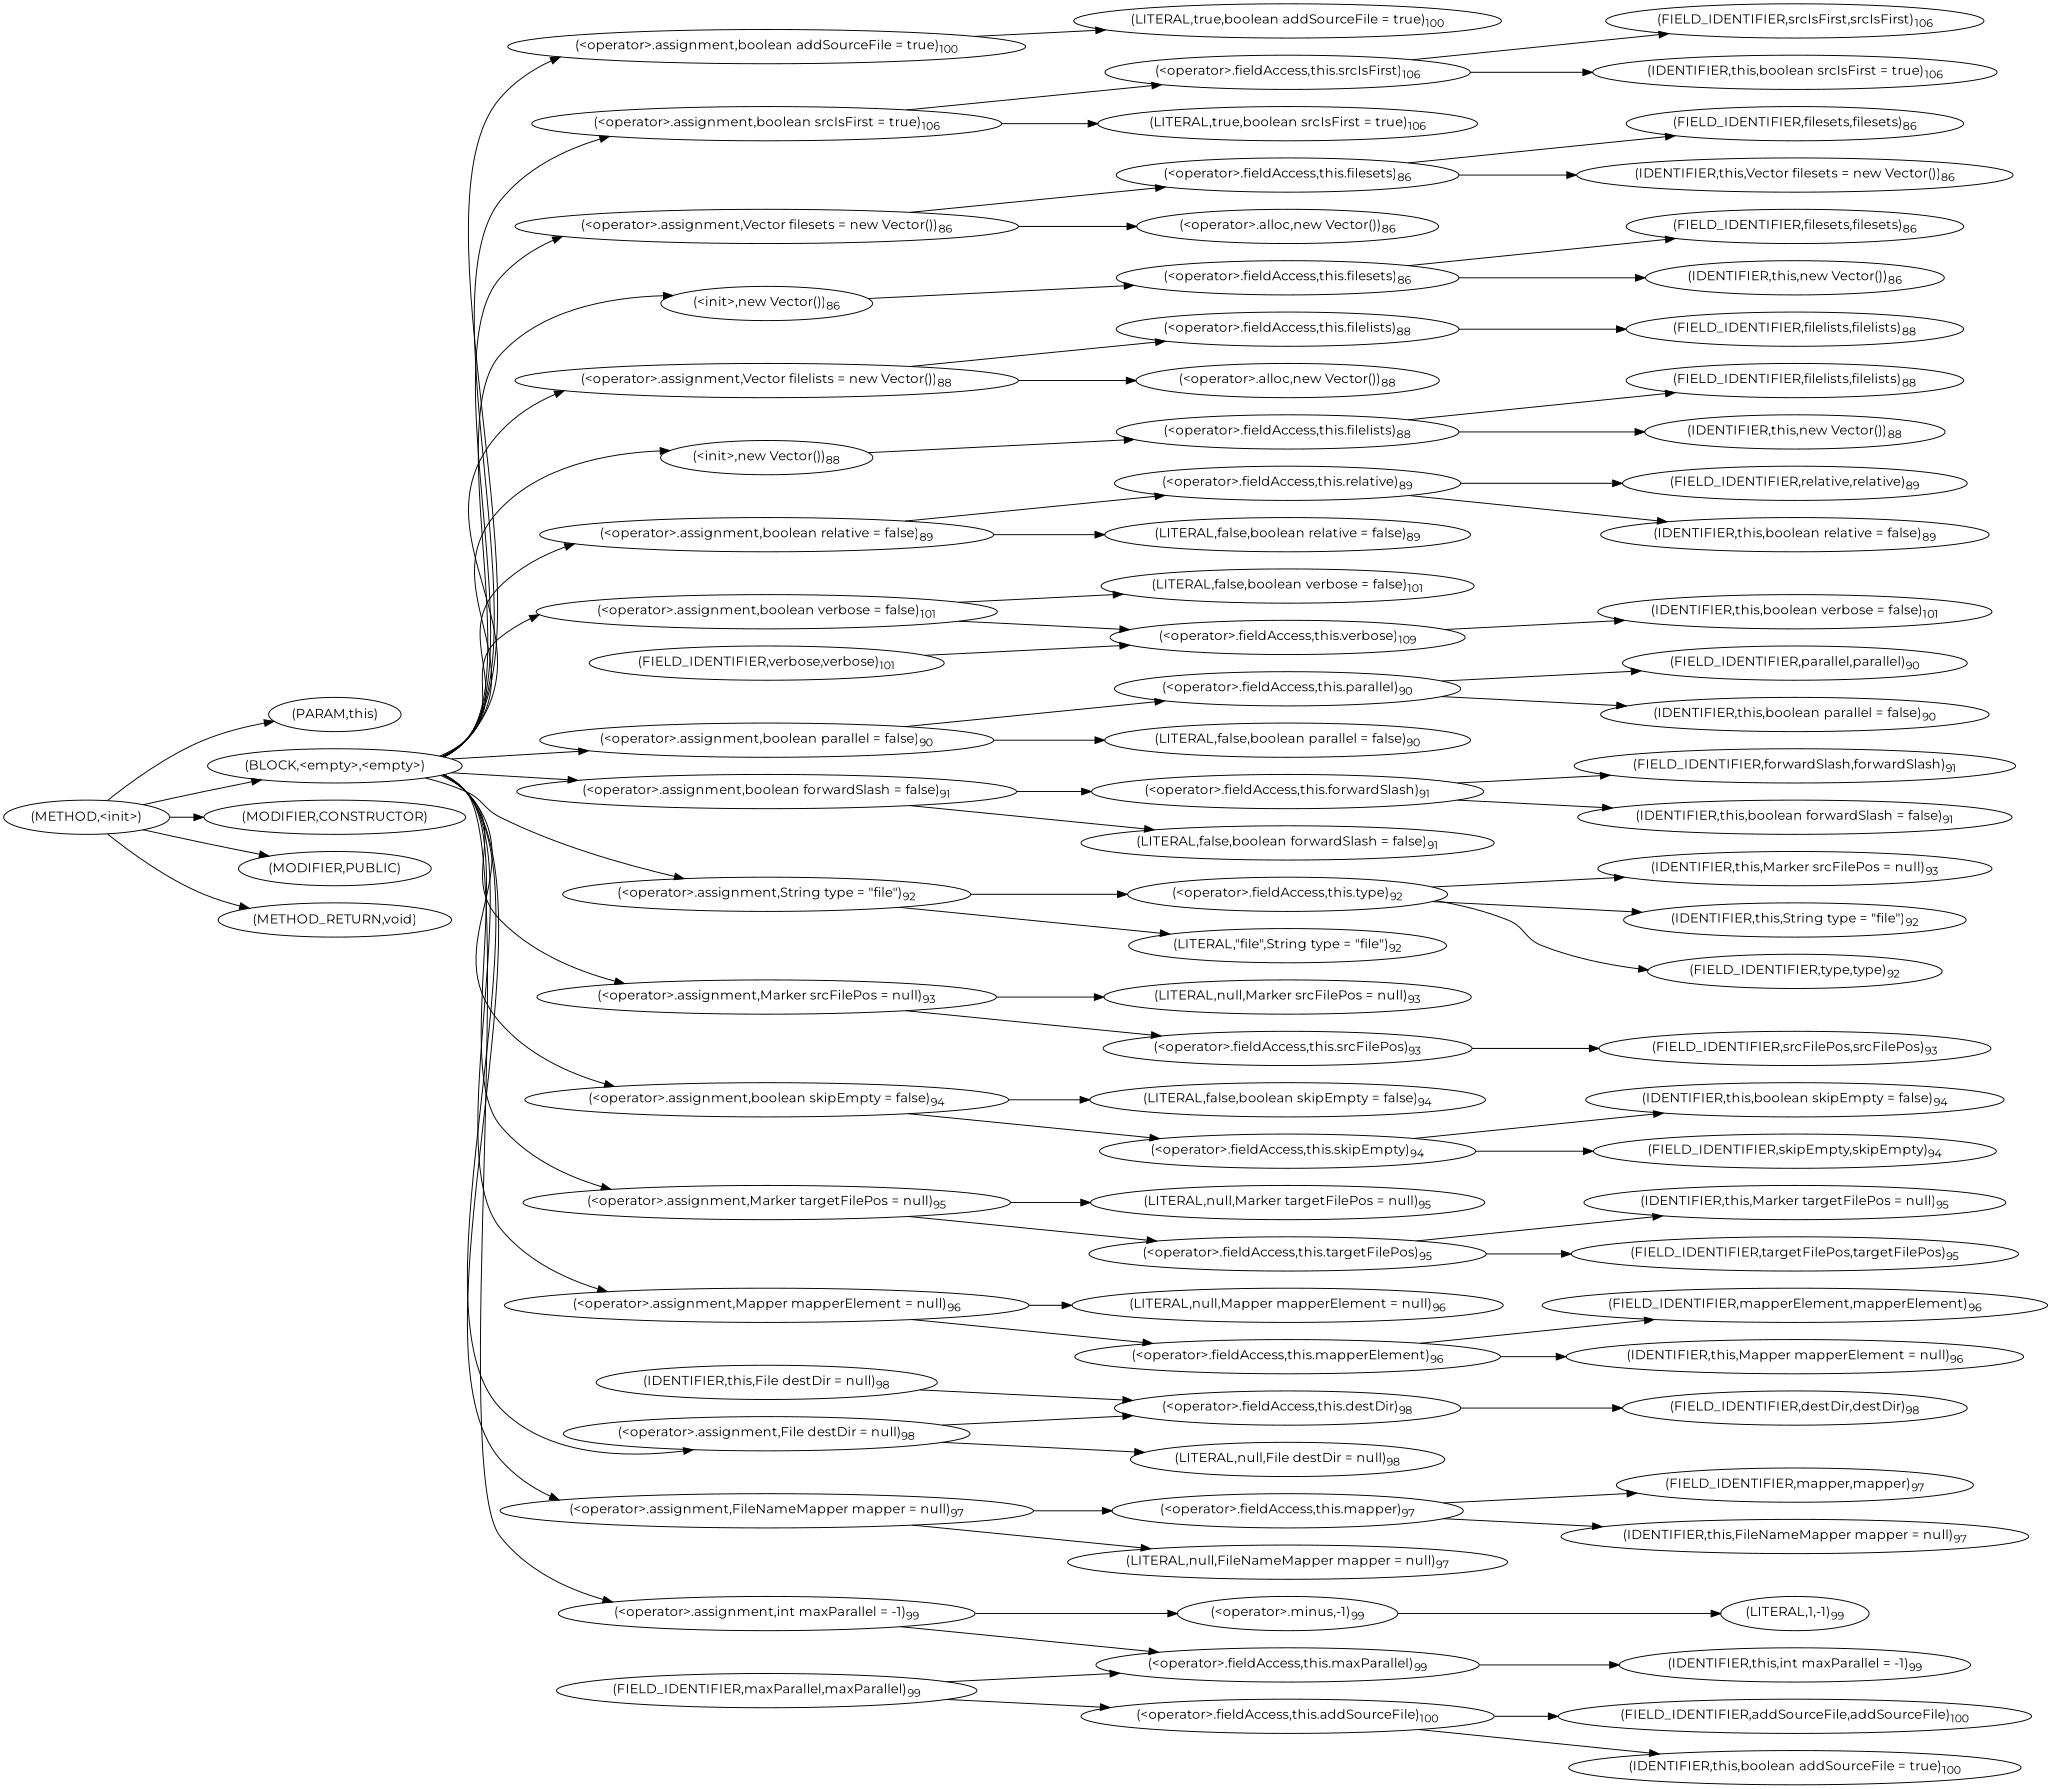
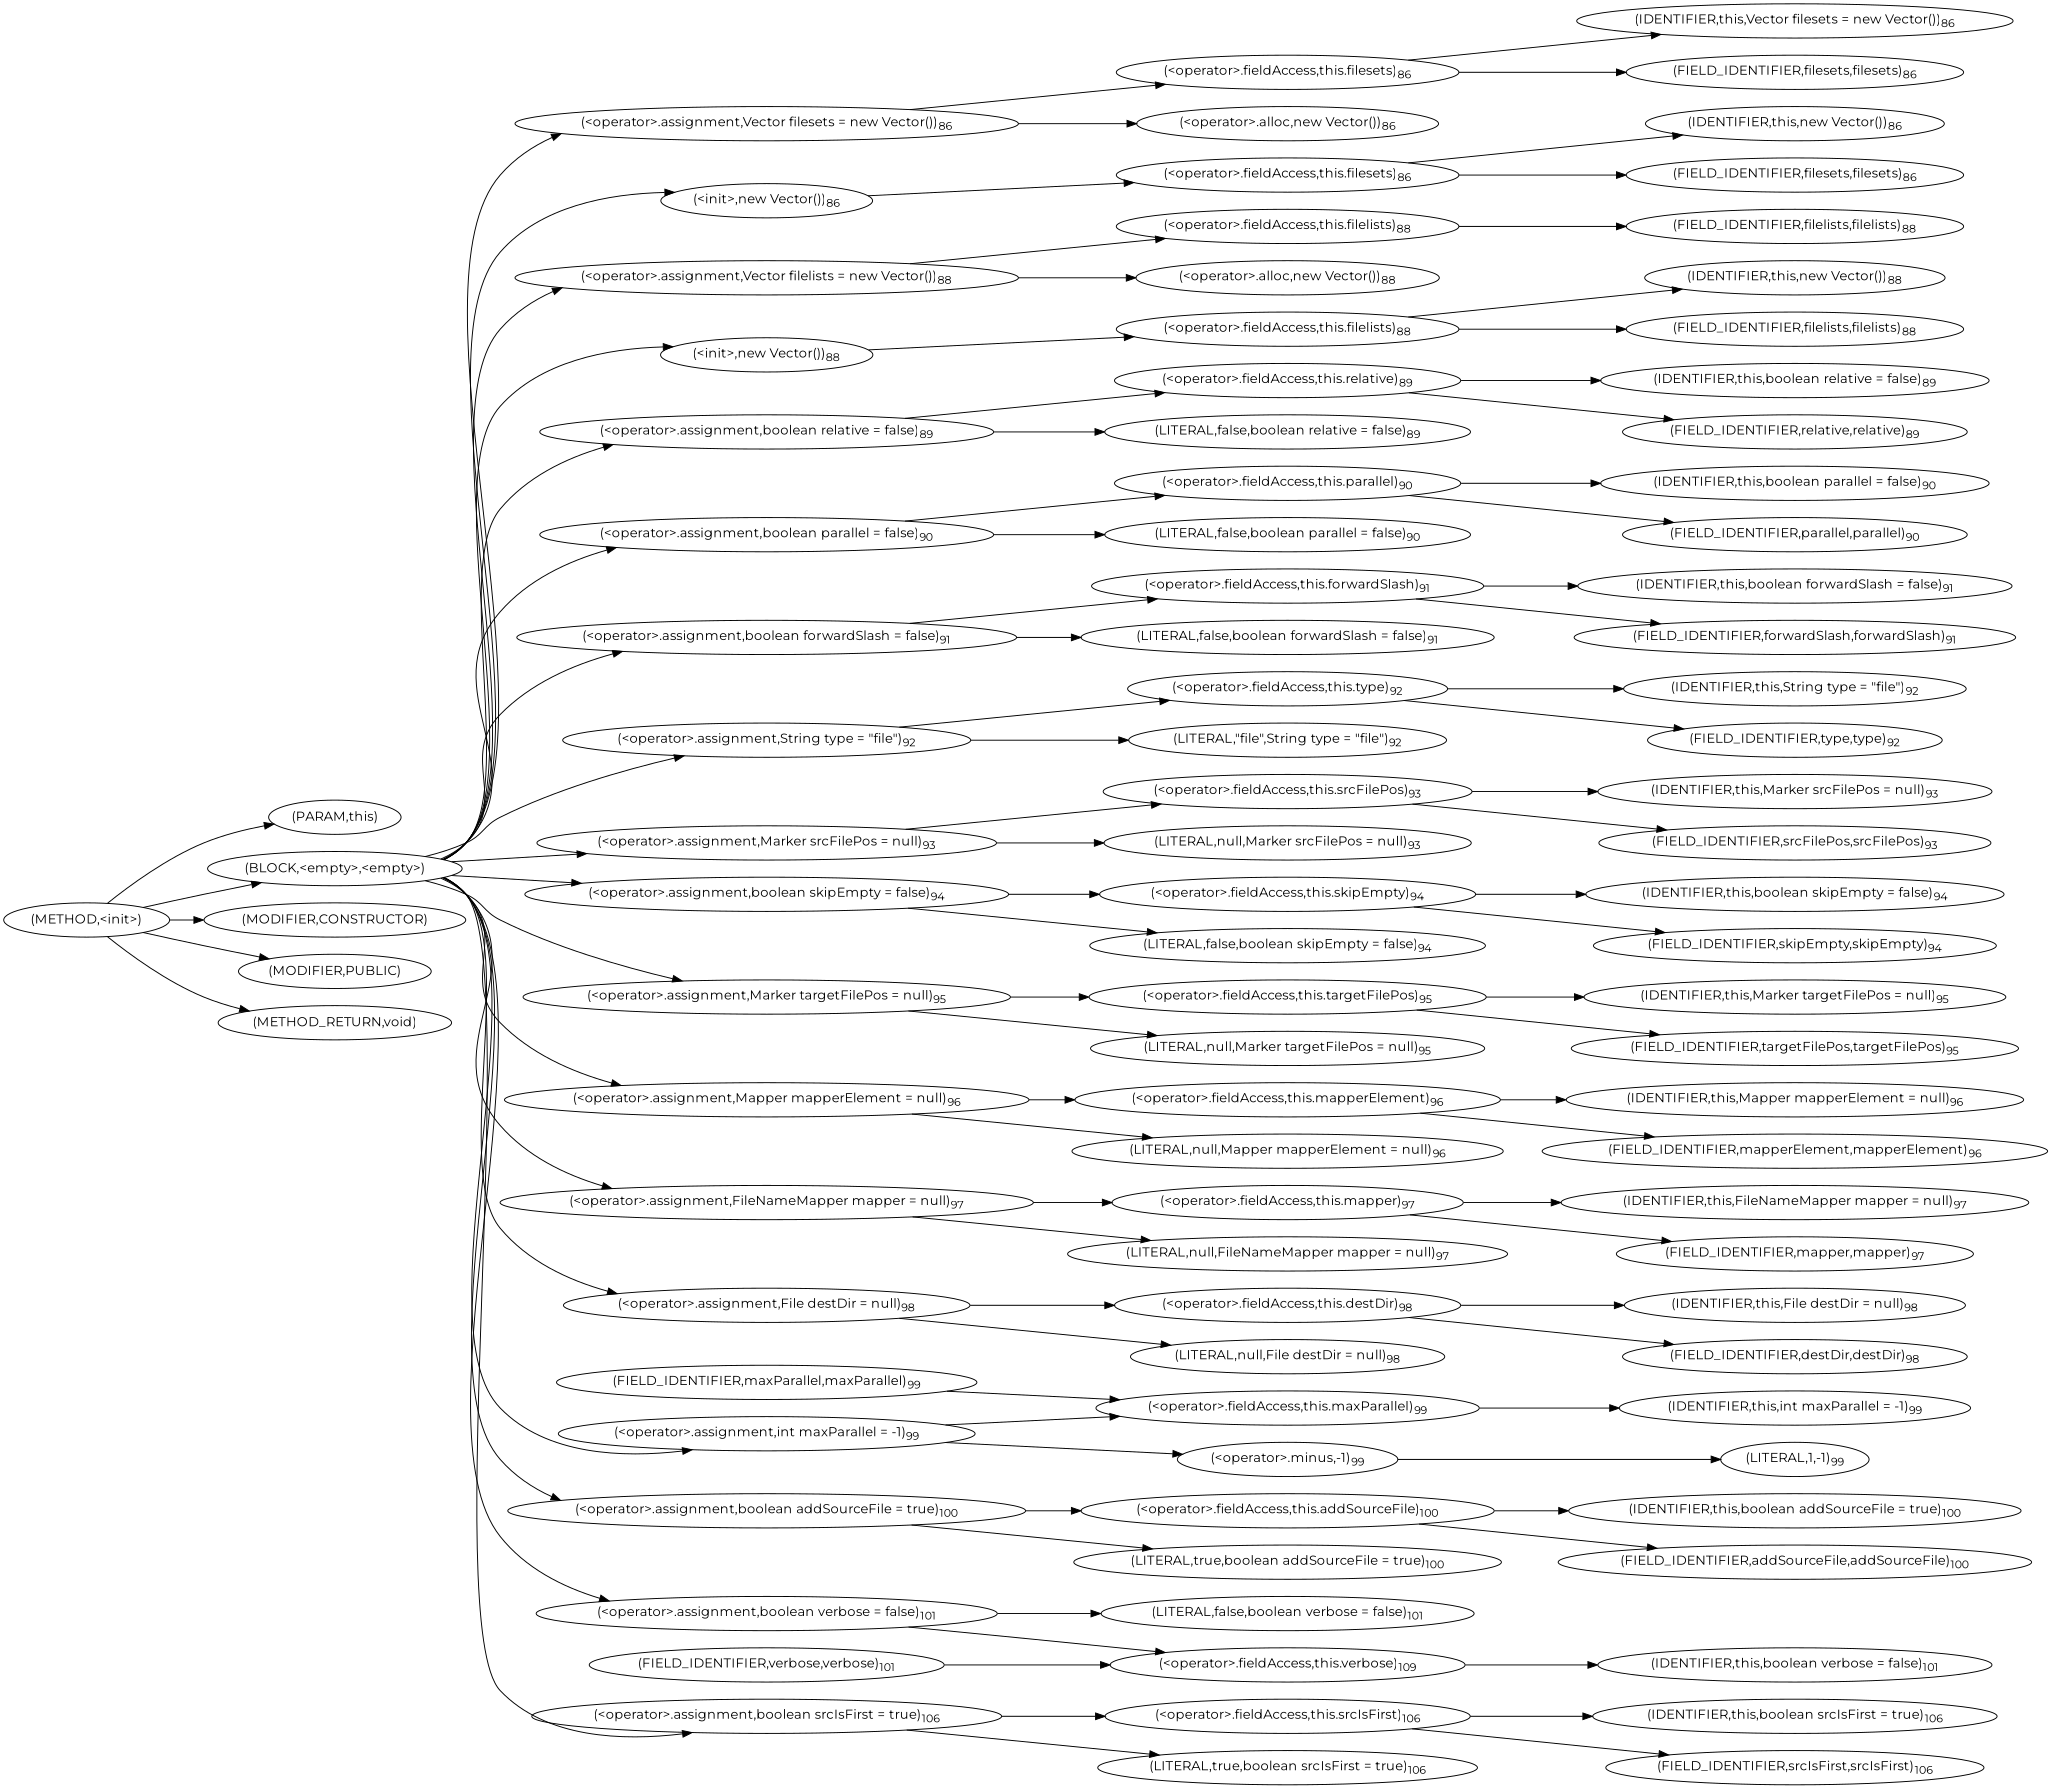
(1524, 882) -> (1530, 792)
(1021, 1395) -> (1538, 1305)
(1024, 1703) -> (1049, 1511)
